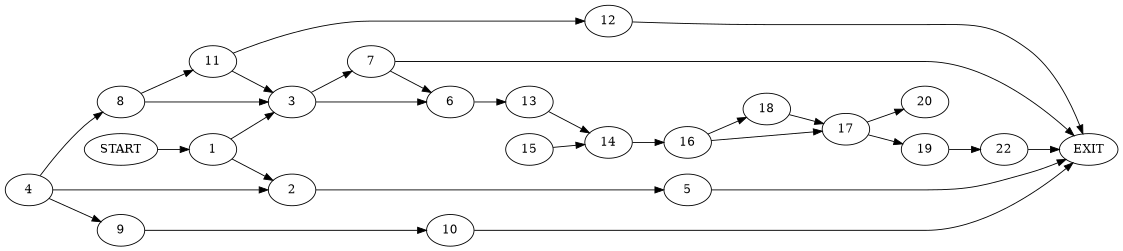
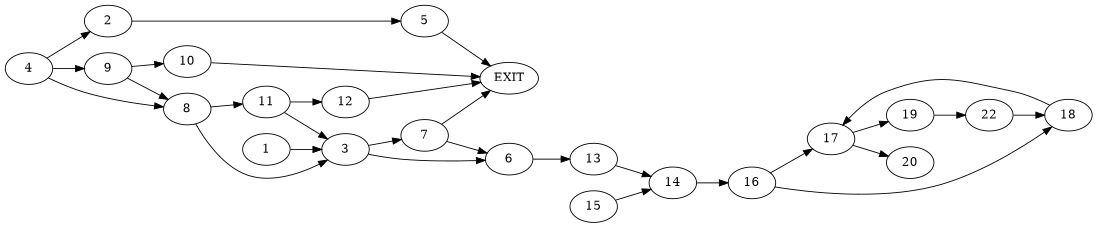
none -> (144, 87)
(121, 149) -> none
(1039, 149) -> (1025, 115)
(249, 168) -> none
